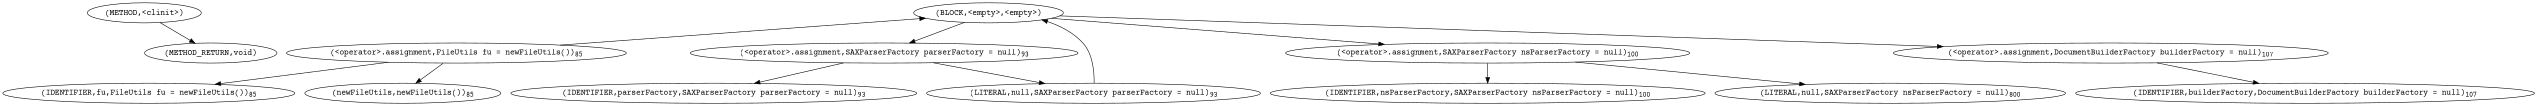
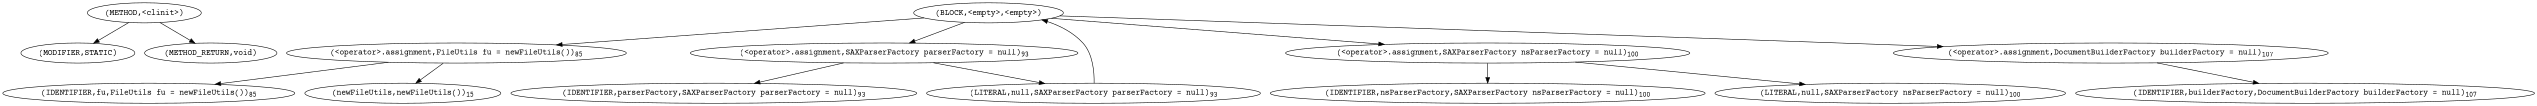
(740, 32) -> (743, 31)
none -> (78, 53)
(470, 92) -> (470, 92)
(2015, 92) -> (2015, 92)
